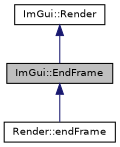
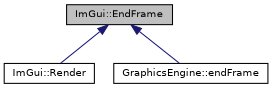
(60, 50) -> (80, 47)
(60, 132) -> (191, 73)
